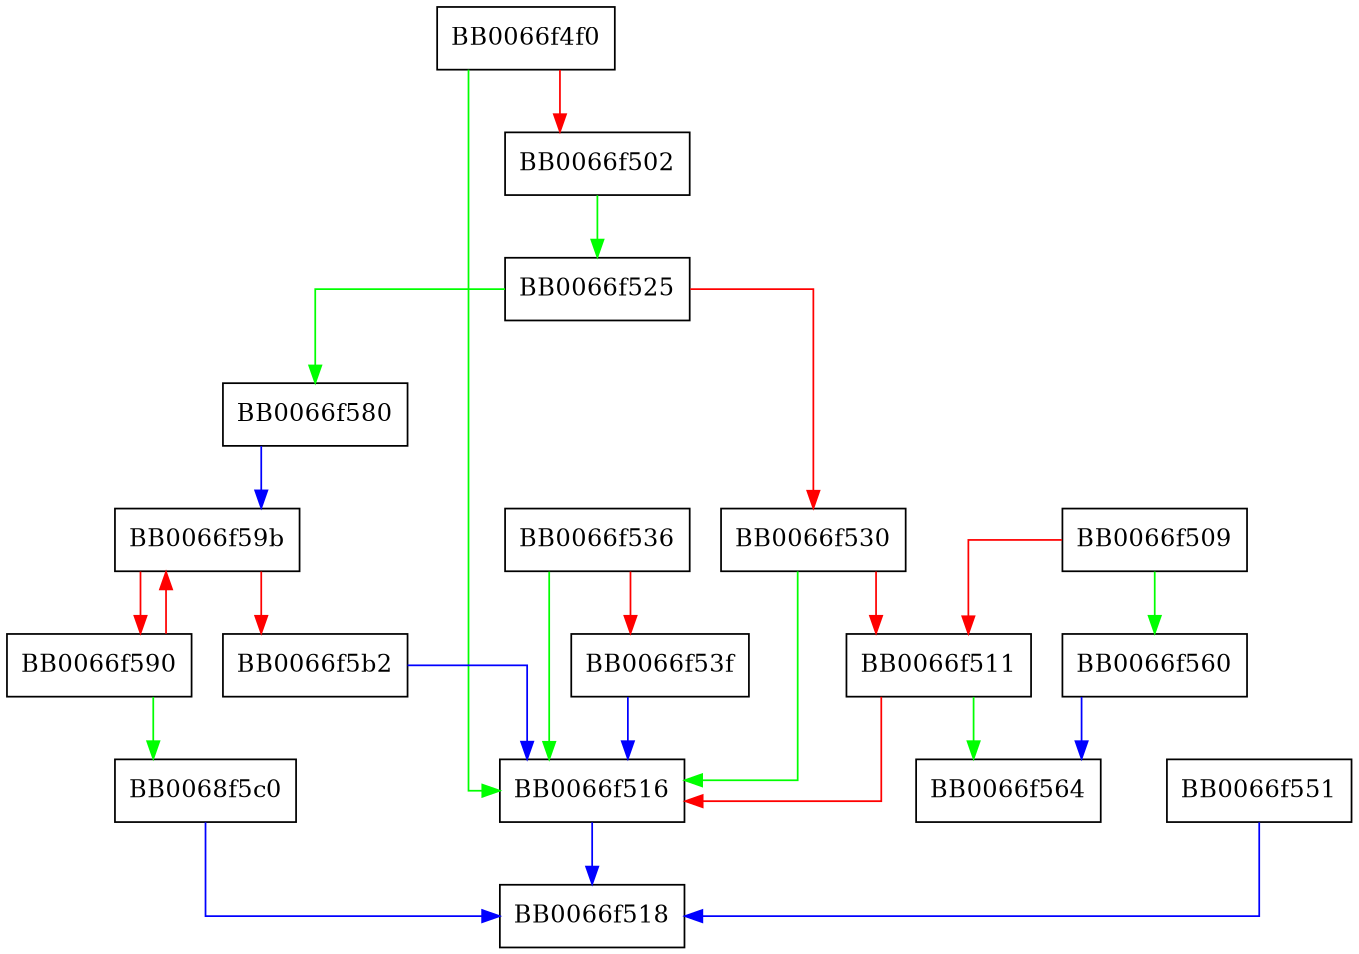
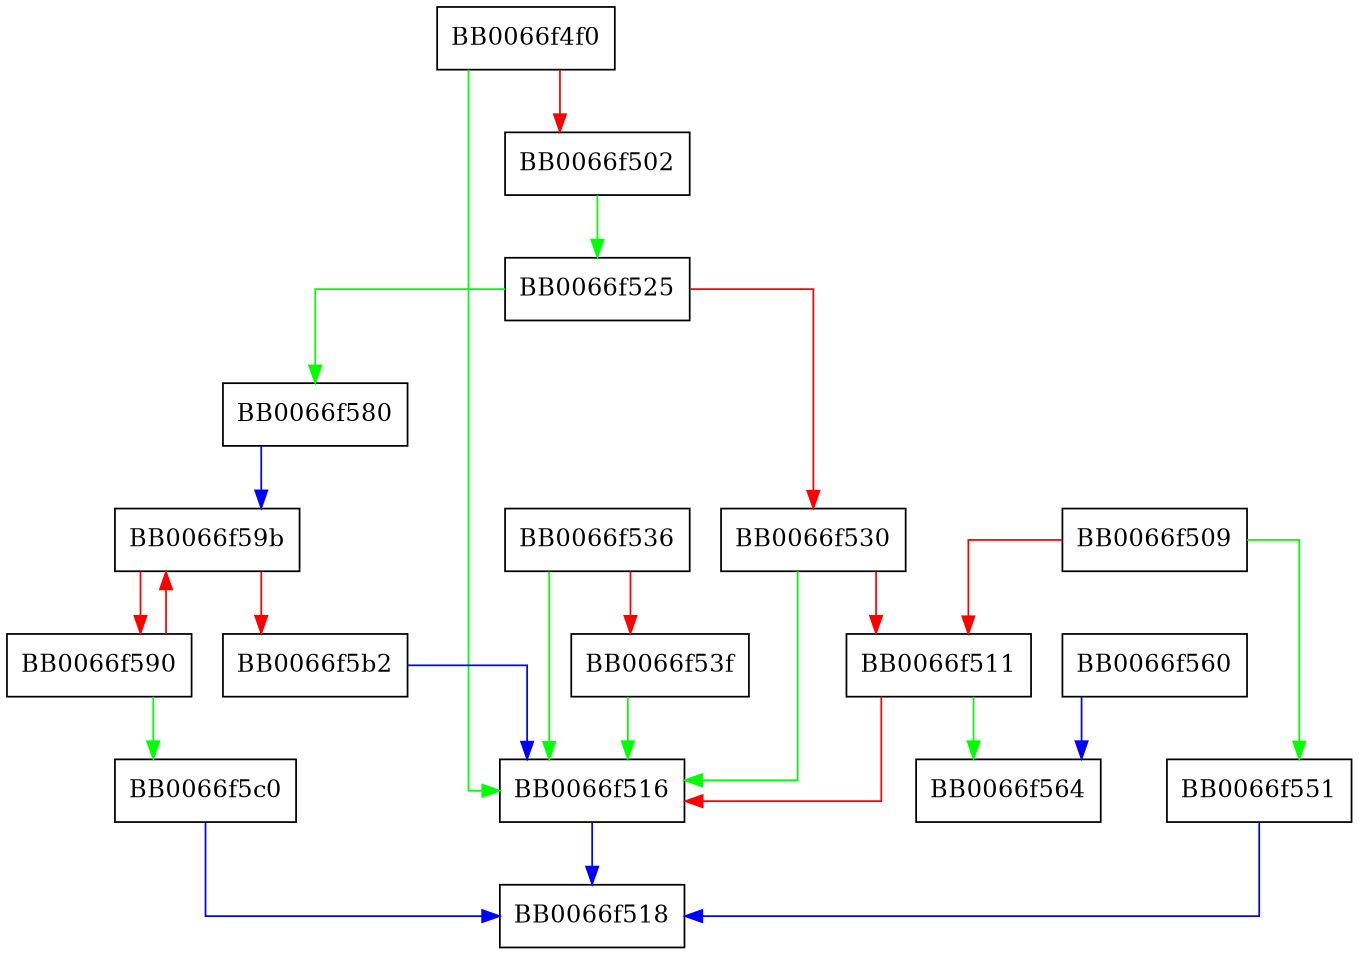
(1155, 594) -> (1299, 615)
(628, 719) -> (628, 719)
(206, 791) -> (206, 791)
